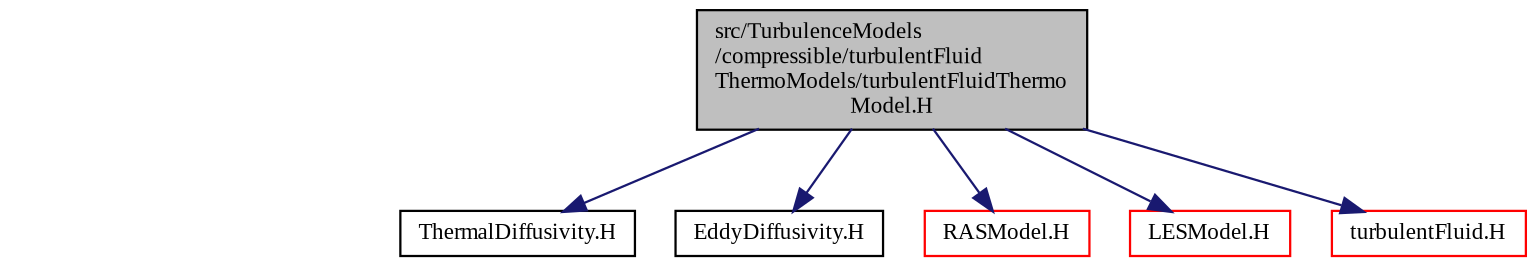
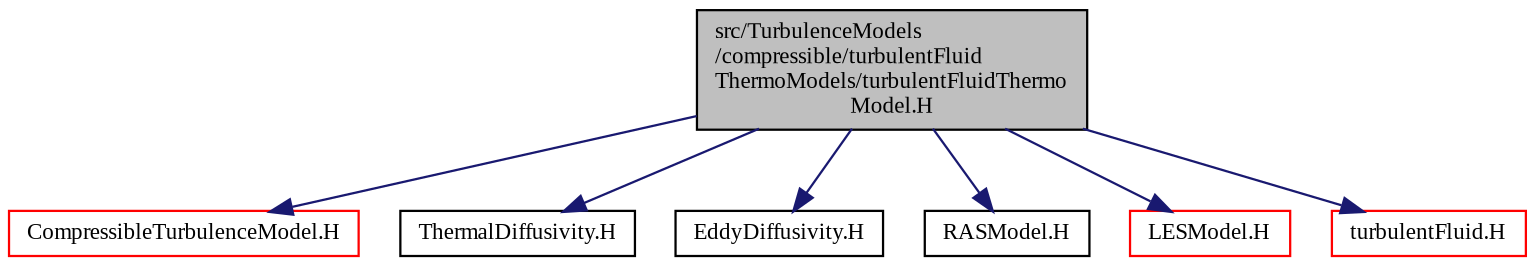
none -> (184, 233)
(1007, 233) -> (1007, 233)
